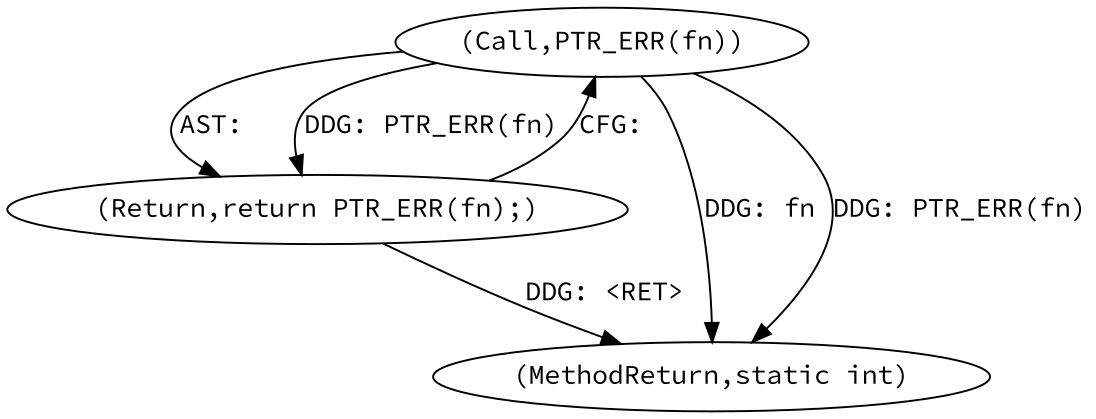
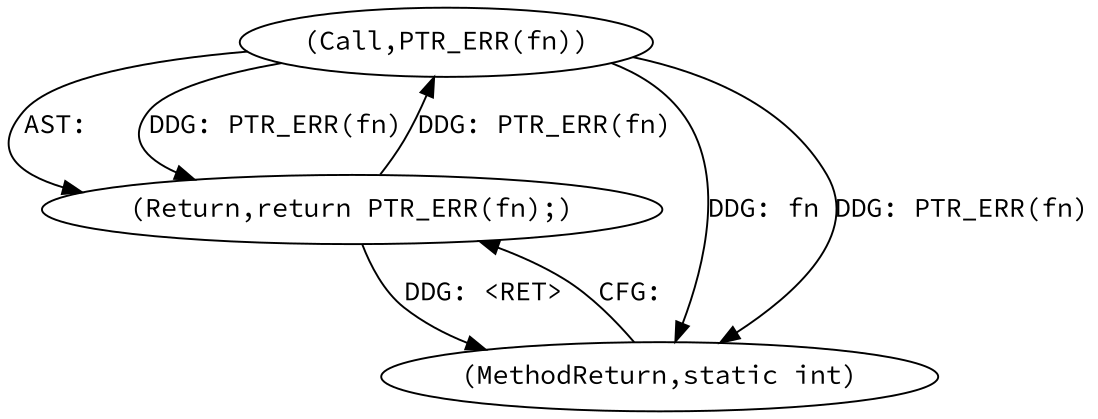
(619, 126) -> (545, 126)
none -> (573, 285)
